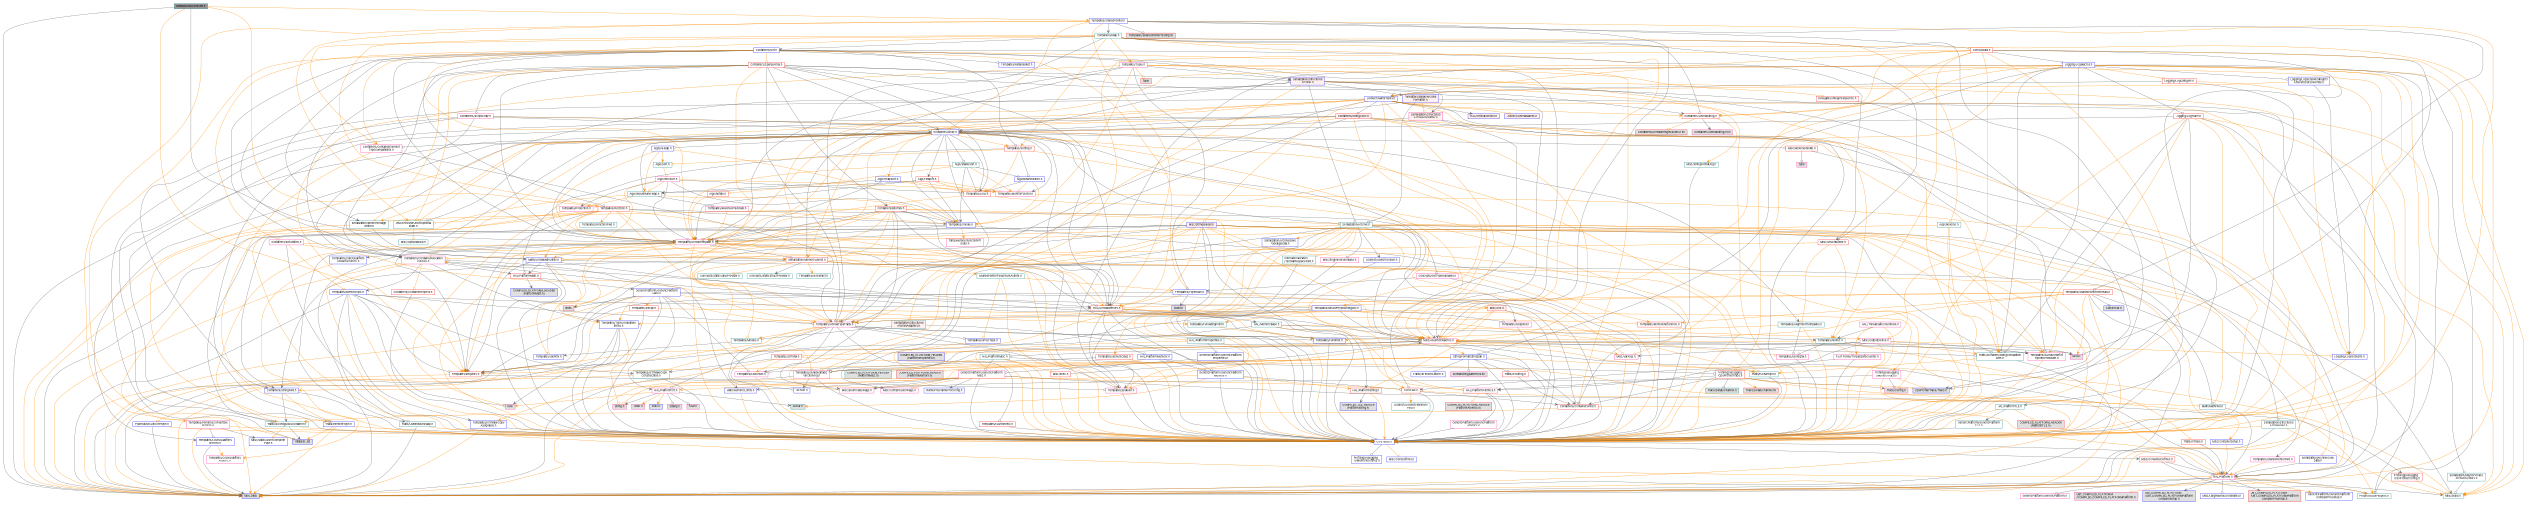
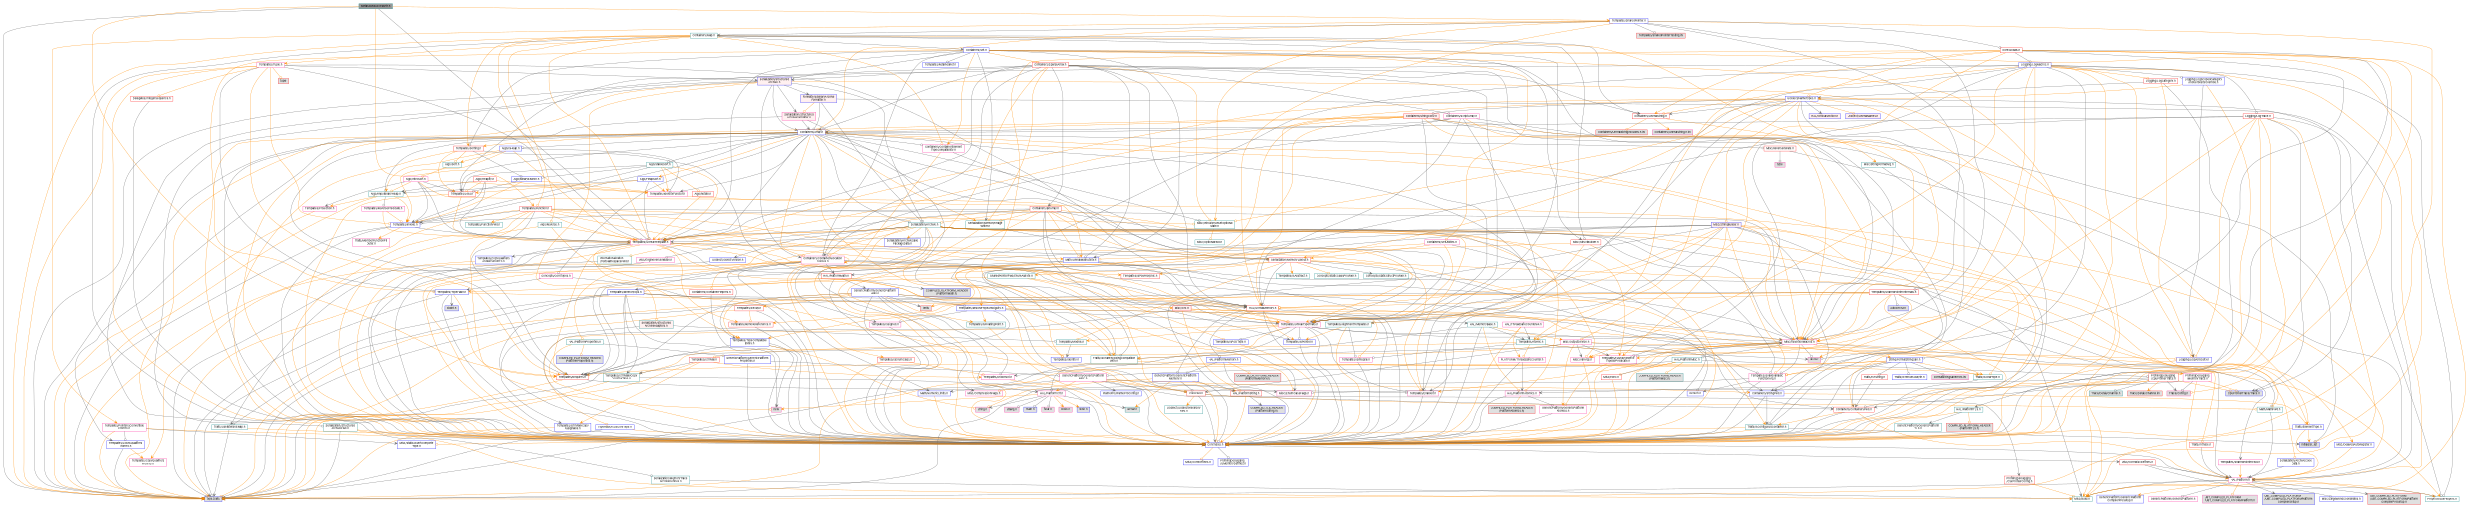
(472, 65) -> none
(1535, 111) -> (1729, 108)
(1706, 124) -> (1662, 125)
(641, 129) -> (1920, 154)
(1823, 138) -> (1827, 248)
none -> (605, 151)
(937, 155) -> none
none -> (1140, 276)
(1437, 276) -> (556, 276)
(1741, 343) -> (1710, 349)
(933, 364) -> (942, 368)
none -> (1030, 410)
(997, 424) -> none
(1674, 439) -> (1565, 373)
(1729, 439) -> (1583, 380)
(2226, 442) -> (2354, 445)
(1772, 482) -> none
(2106, 496) -> (2230, 499)
